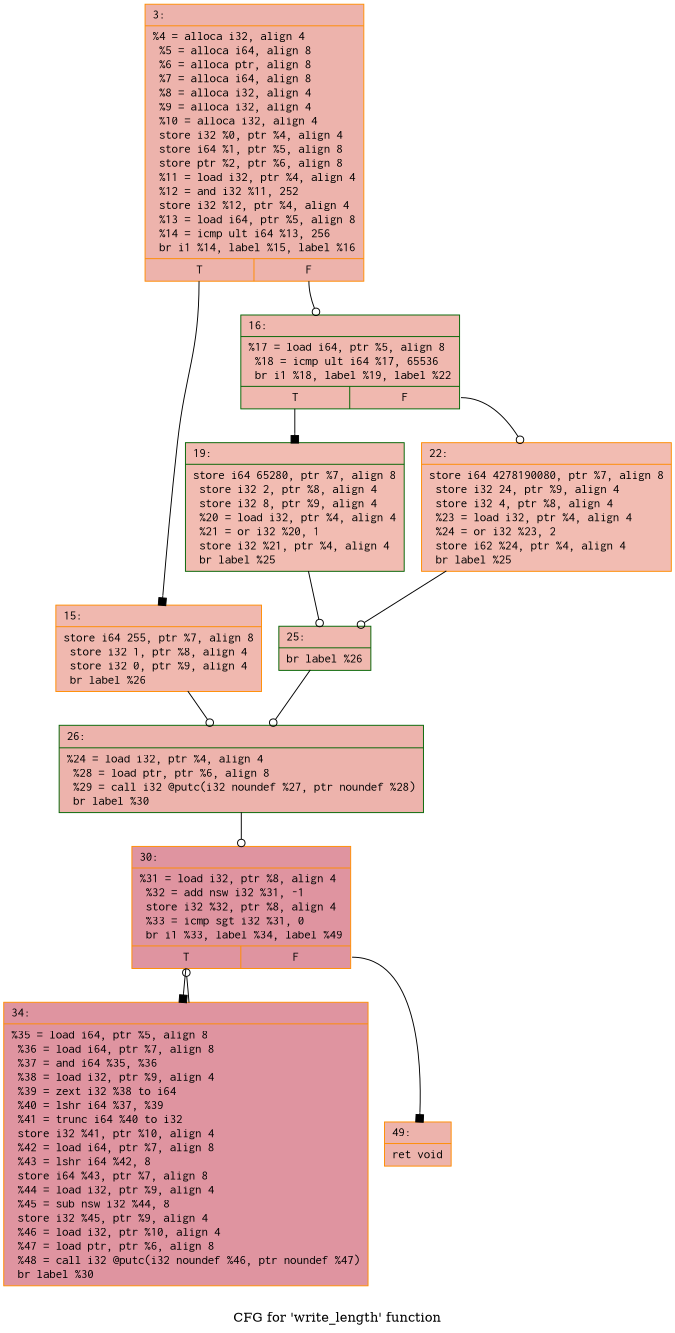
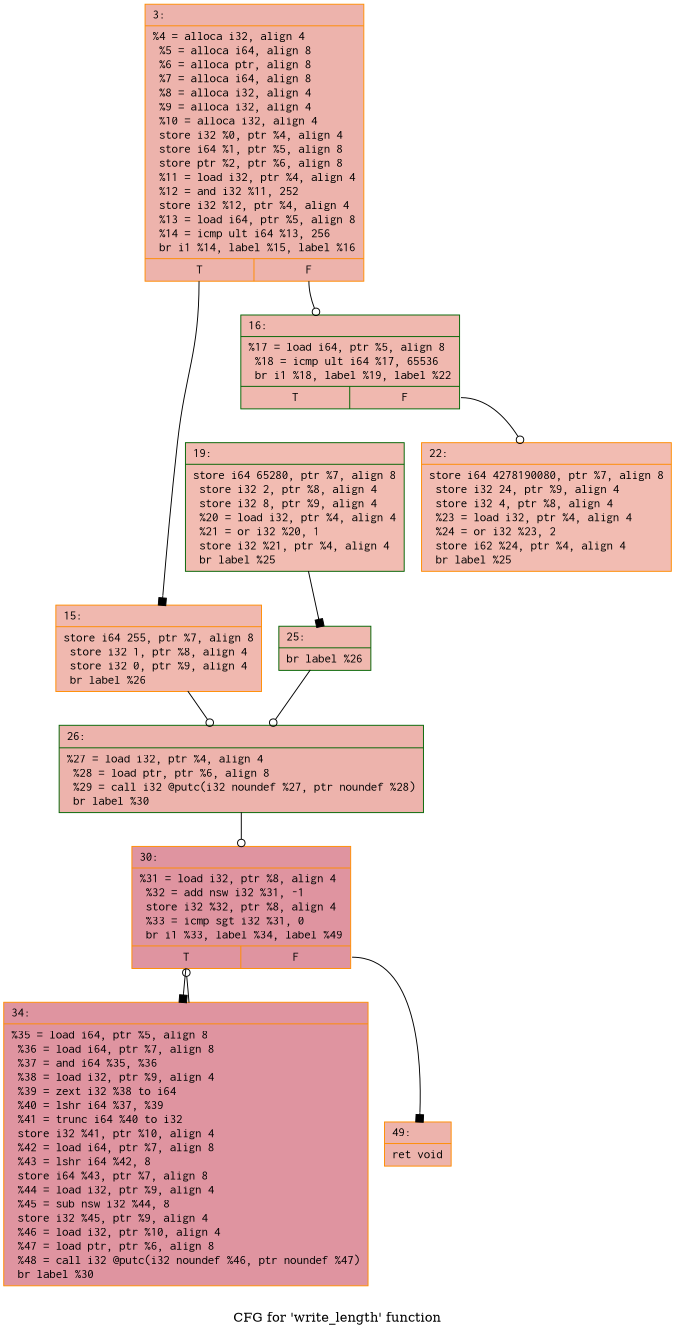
(295, 421) -> none
(314, 595) -> (314, 595)
(405, 597) -> none
(165, 759) -> (165, 759)
